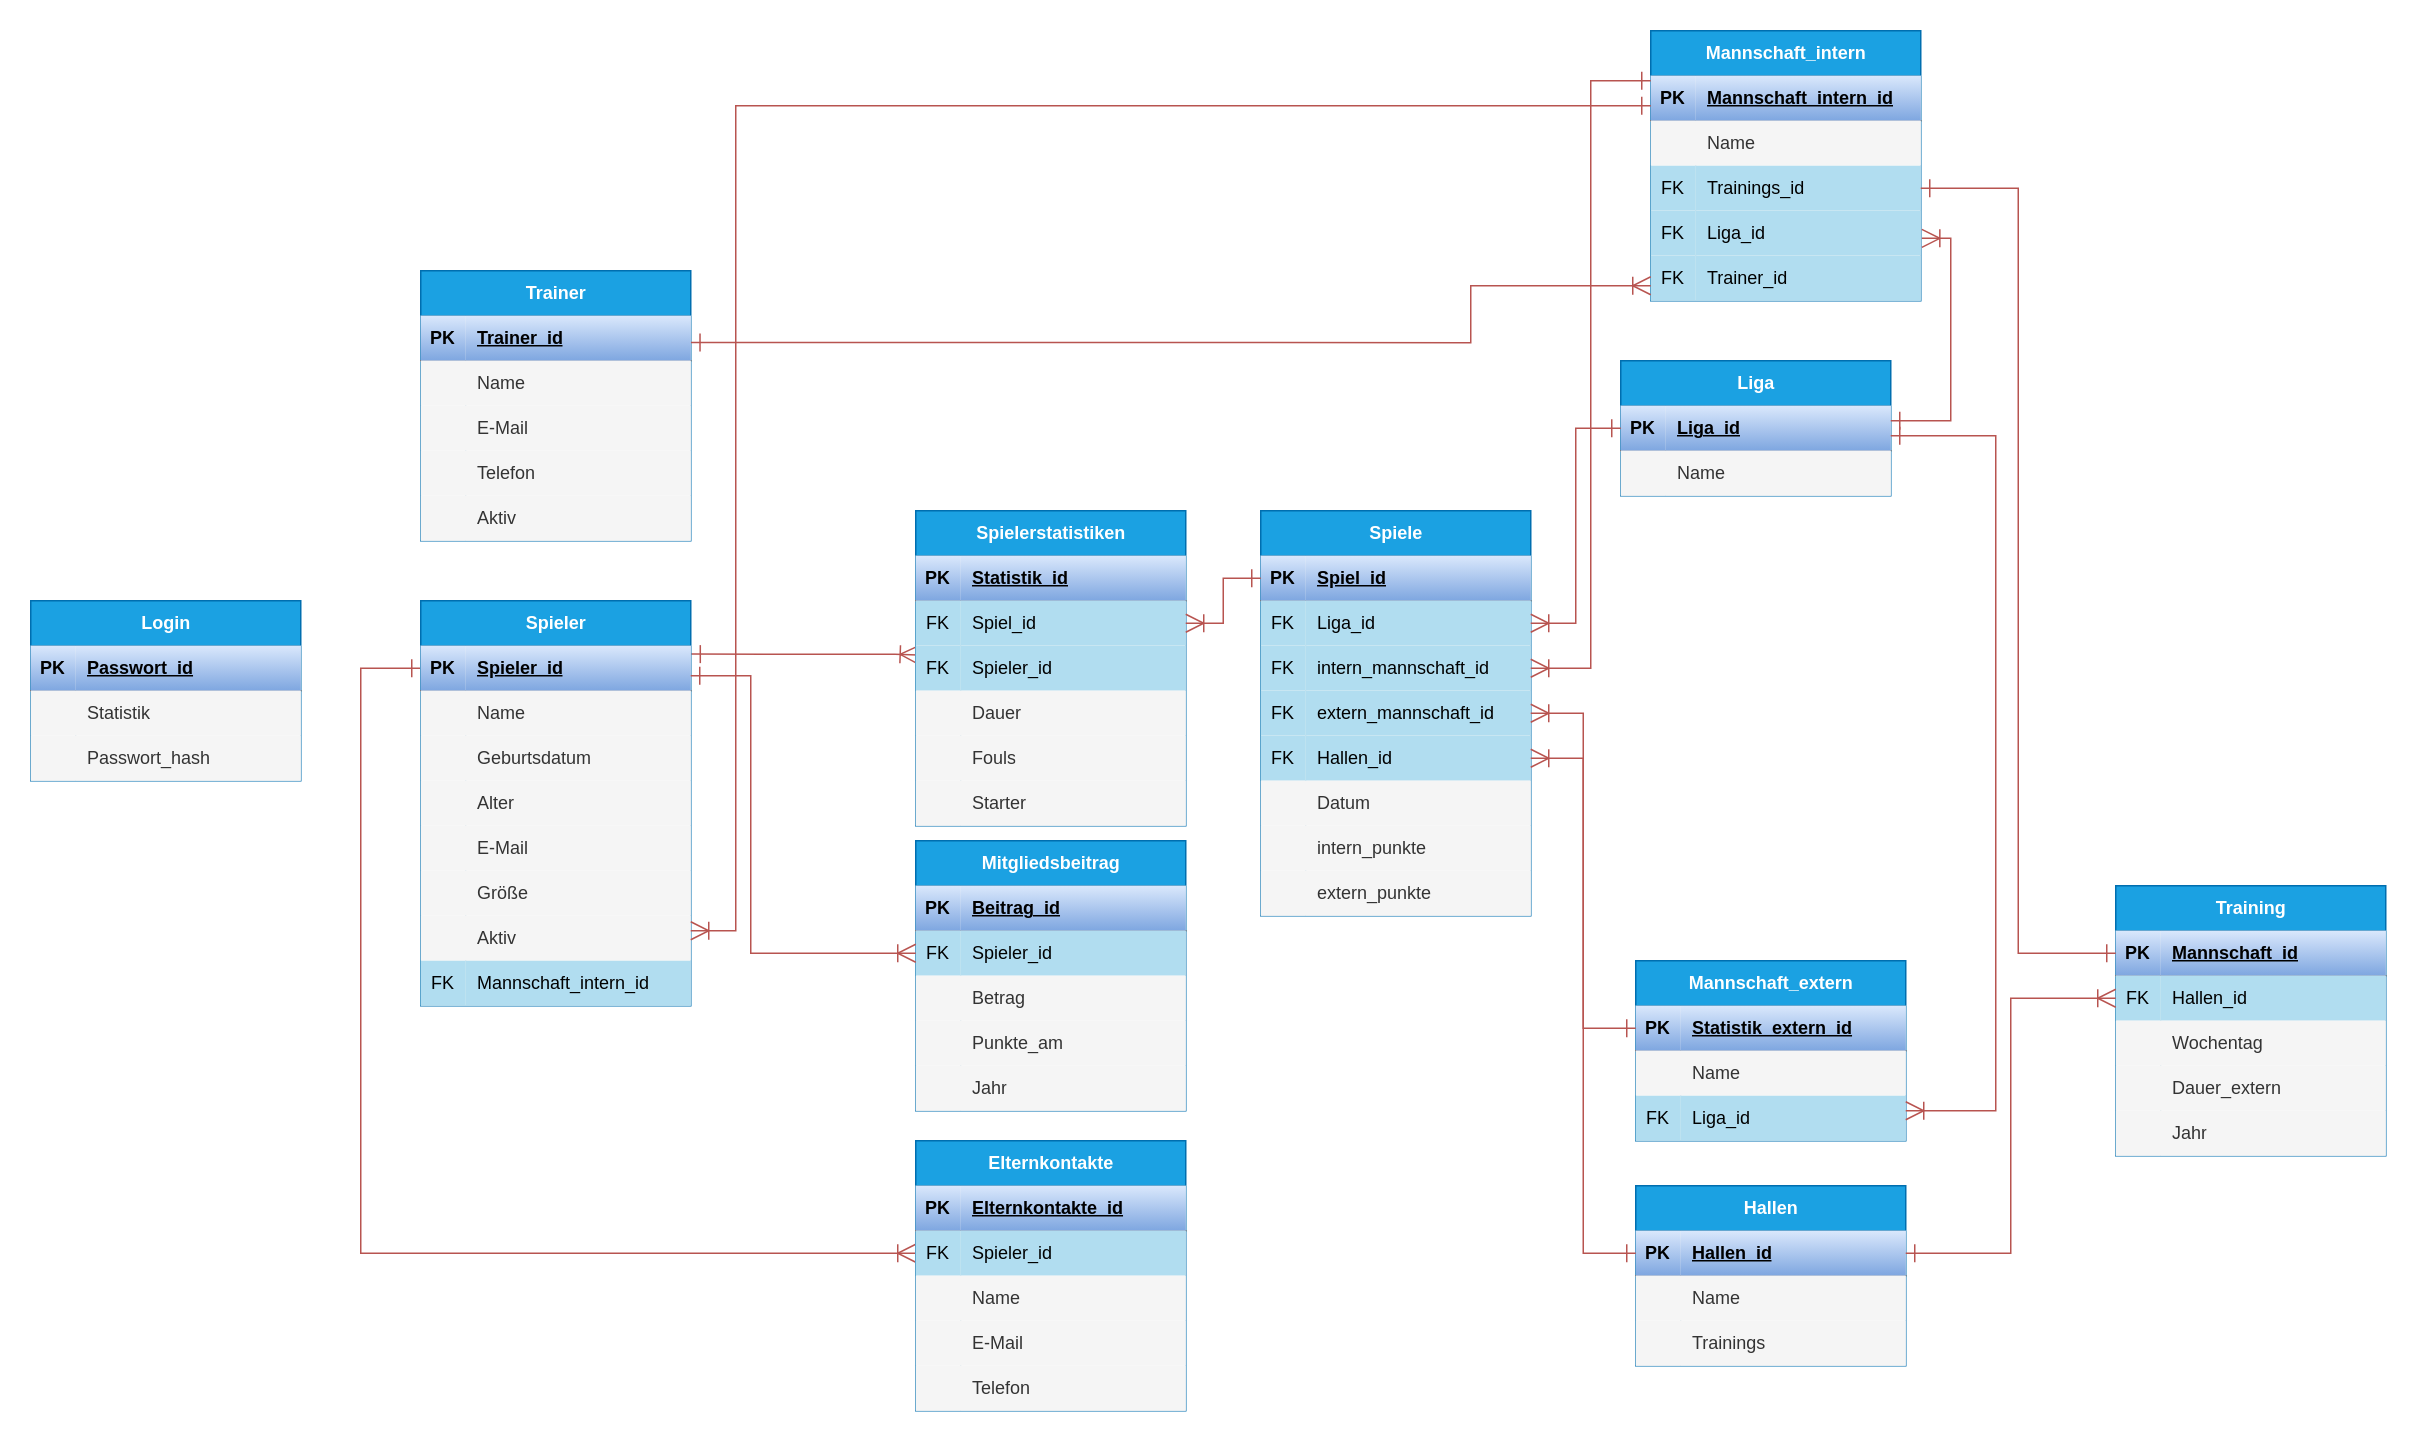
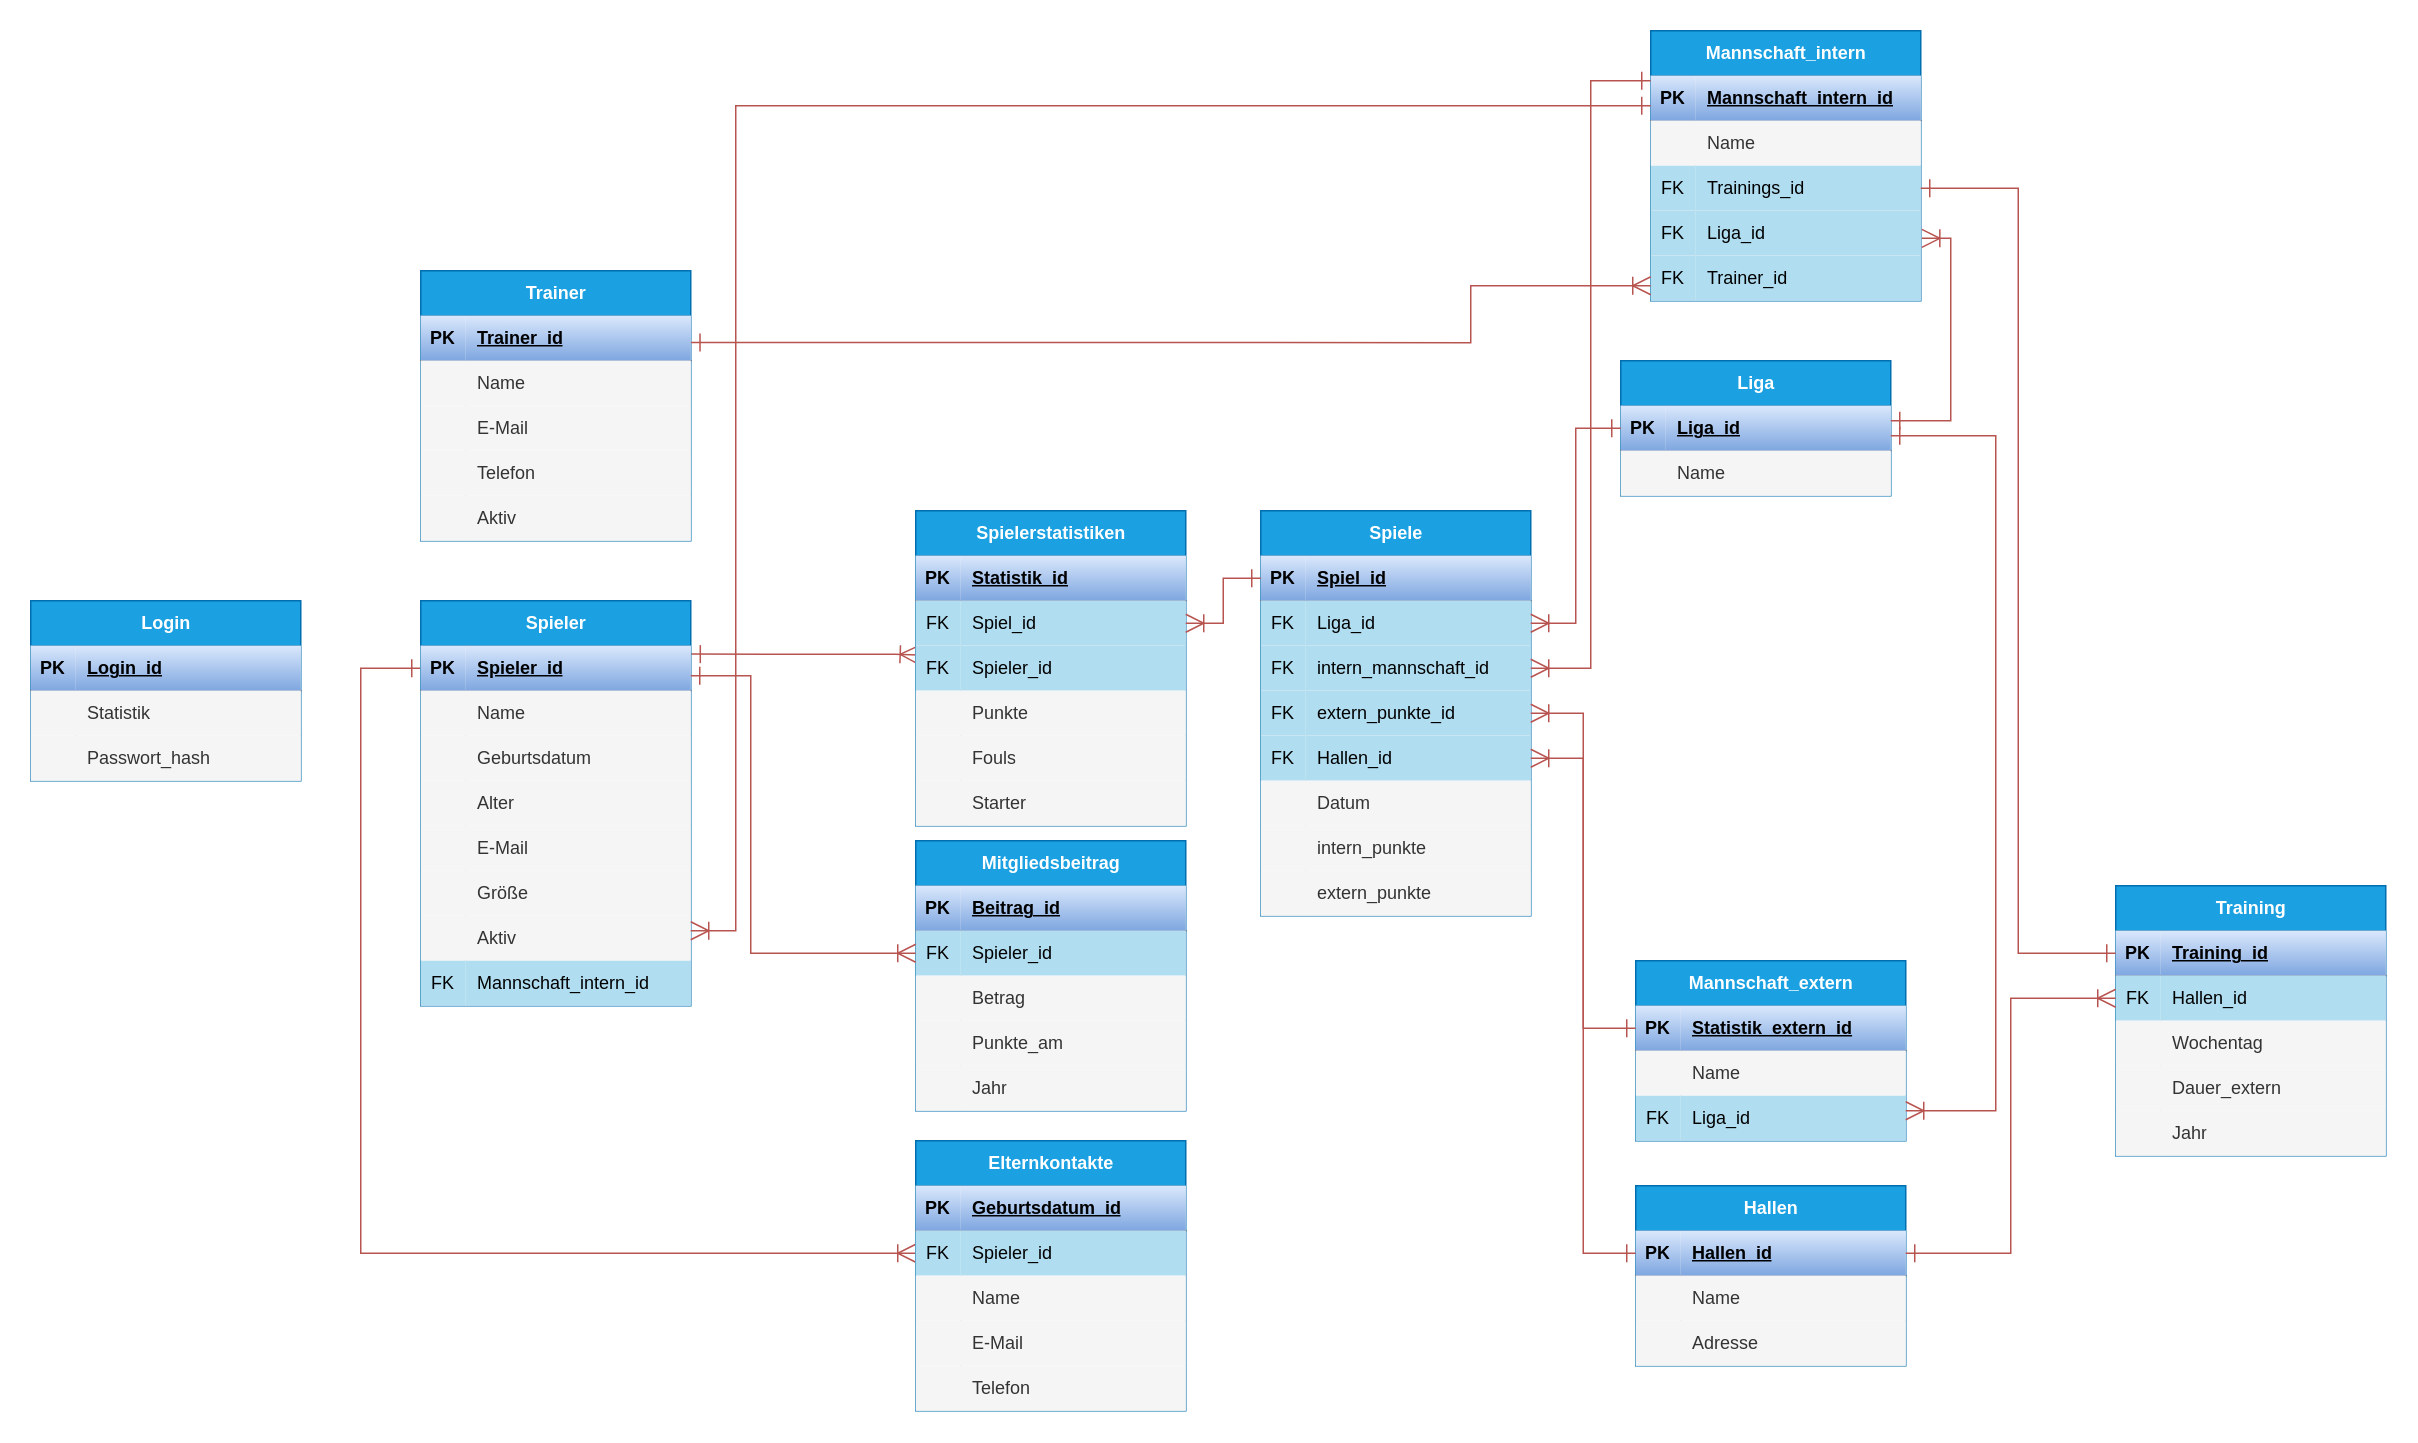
(141, 668) -> (123, 668)
(998, 713) -> (1003, 713)
(1416, 713) -> (1396, 713)
(2236, 953) -> (2221, 953)
(1054, 1208) -> (1046, 1208)
(1733, 1343) -> (1728, 1343)
